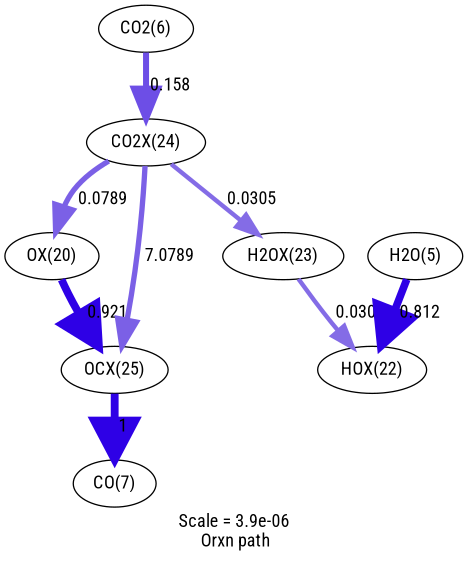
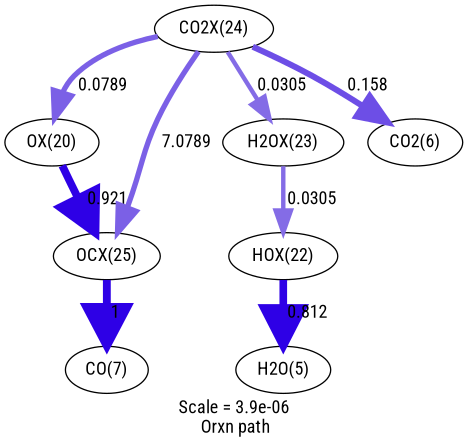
(146, 70) -> (309, 74)
(401, 295) -> (283, 294)
